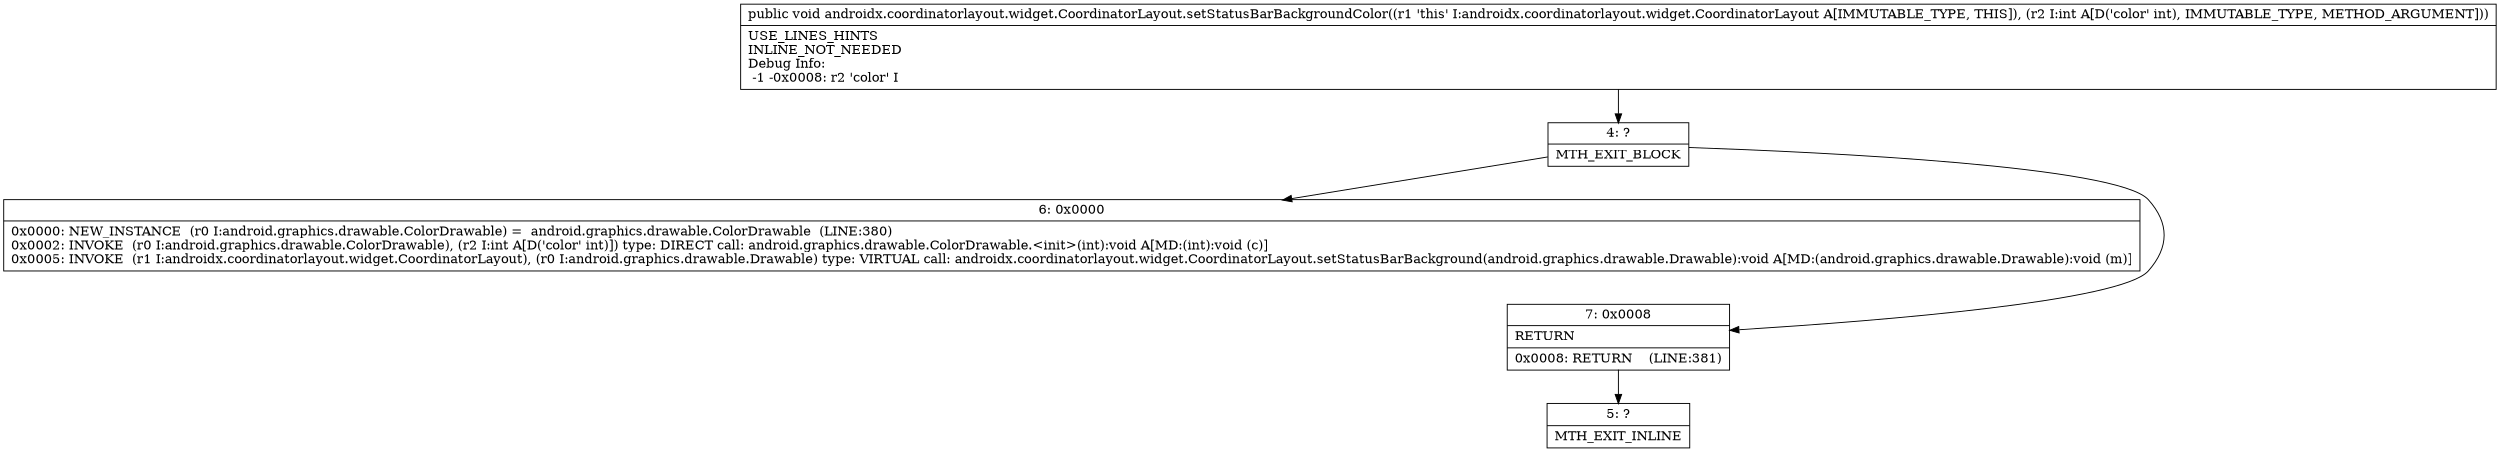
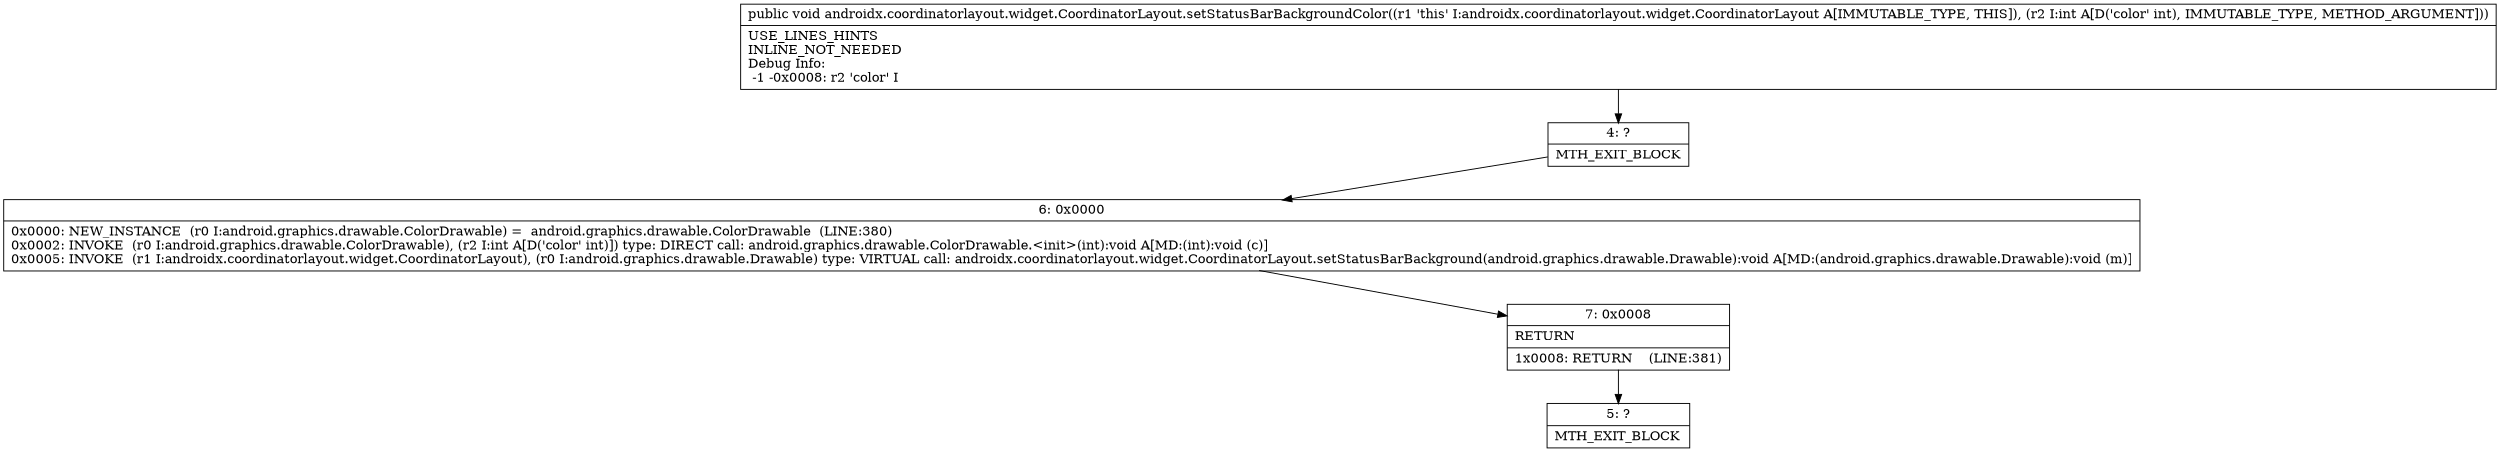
(2157, 212) -> (1378, 292)
(1618, 359) -> (1618, 359)
(1618, 436) -> (1617, 436)
